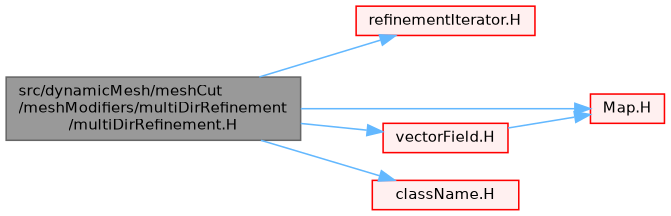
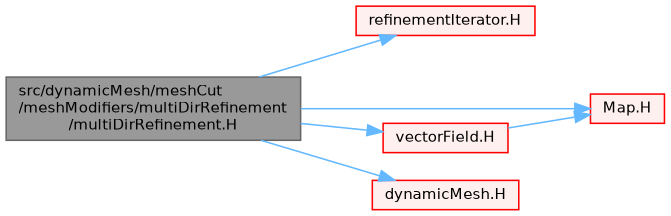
(446, 195) -> (446, 195)
